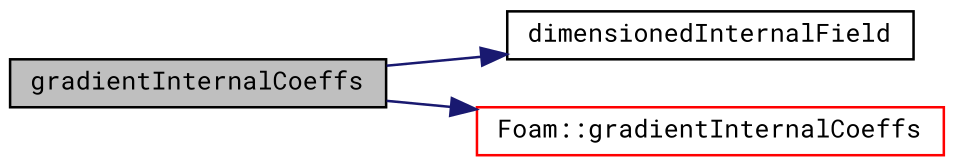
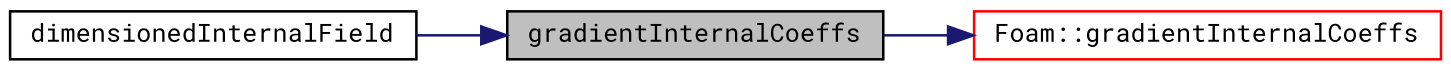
(434, 61) -> (449, 35)
